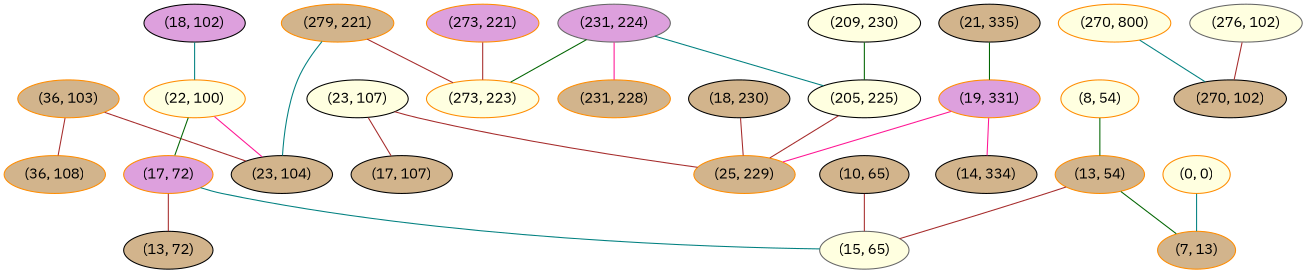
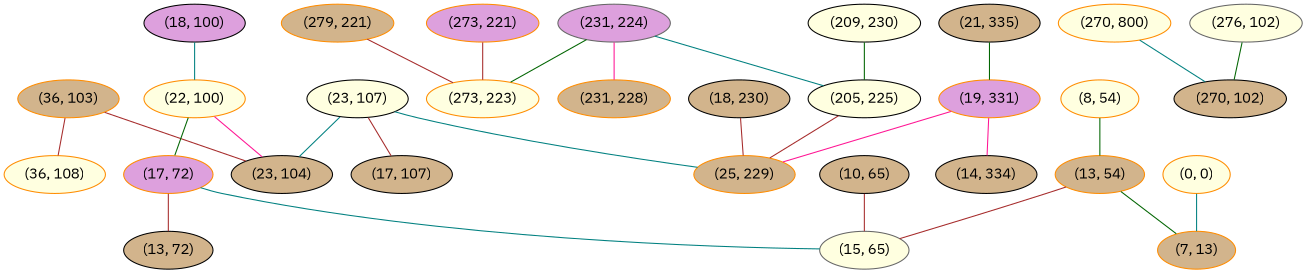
(195, 23) -> (195, 23)
(1238, 61) -> (1238, 61)
(292, 95) -> (320, 137)
(545, 143) -> (545, 143)
(55, 175) -> (55, 175)
